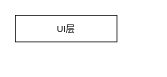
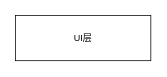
(66, 29) -> (83, 38)
